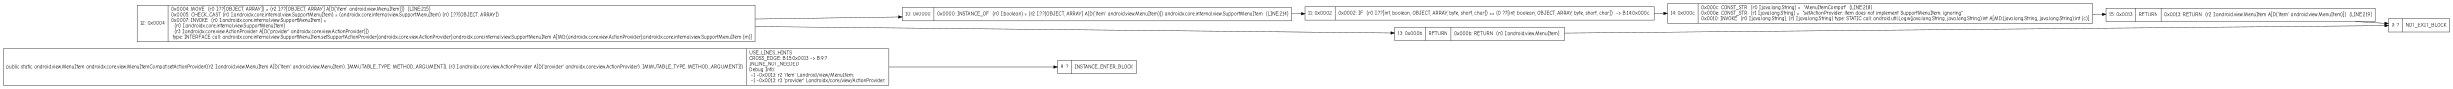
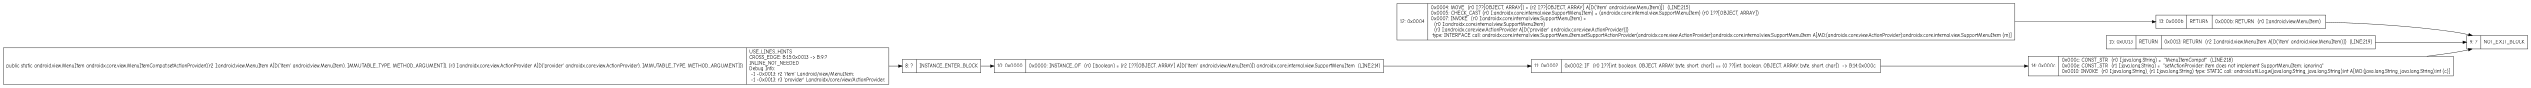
(2097, 14) -> (2448, 53)
(827, 18) -> (986, 66)
